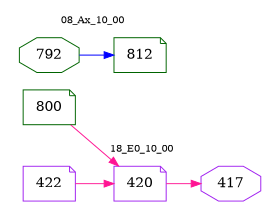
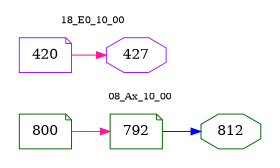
(49, 55) -> (136, 131)
(140, 55) -> (231, 131)
(96, 147) -> (86, 131)
(49, 184) -> none
(231, 184) -> (136, 55)
